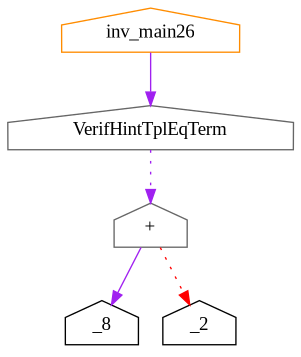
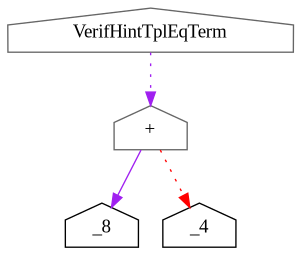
(151, 32) -> none
(199, 325) -> (199, 228)
